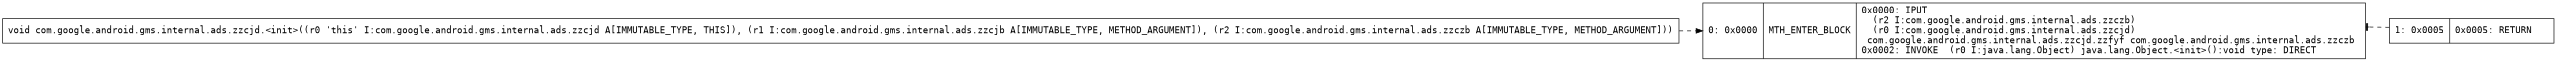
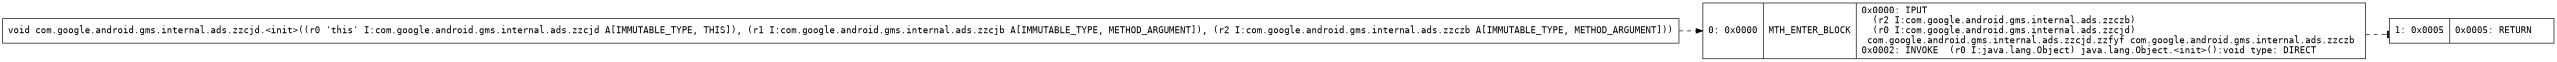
(2379, 27) -> (2376, 35)
